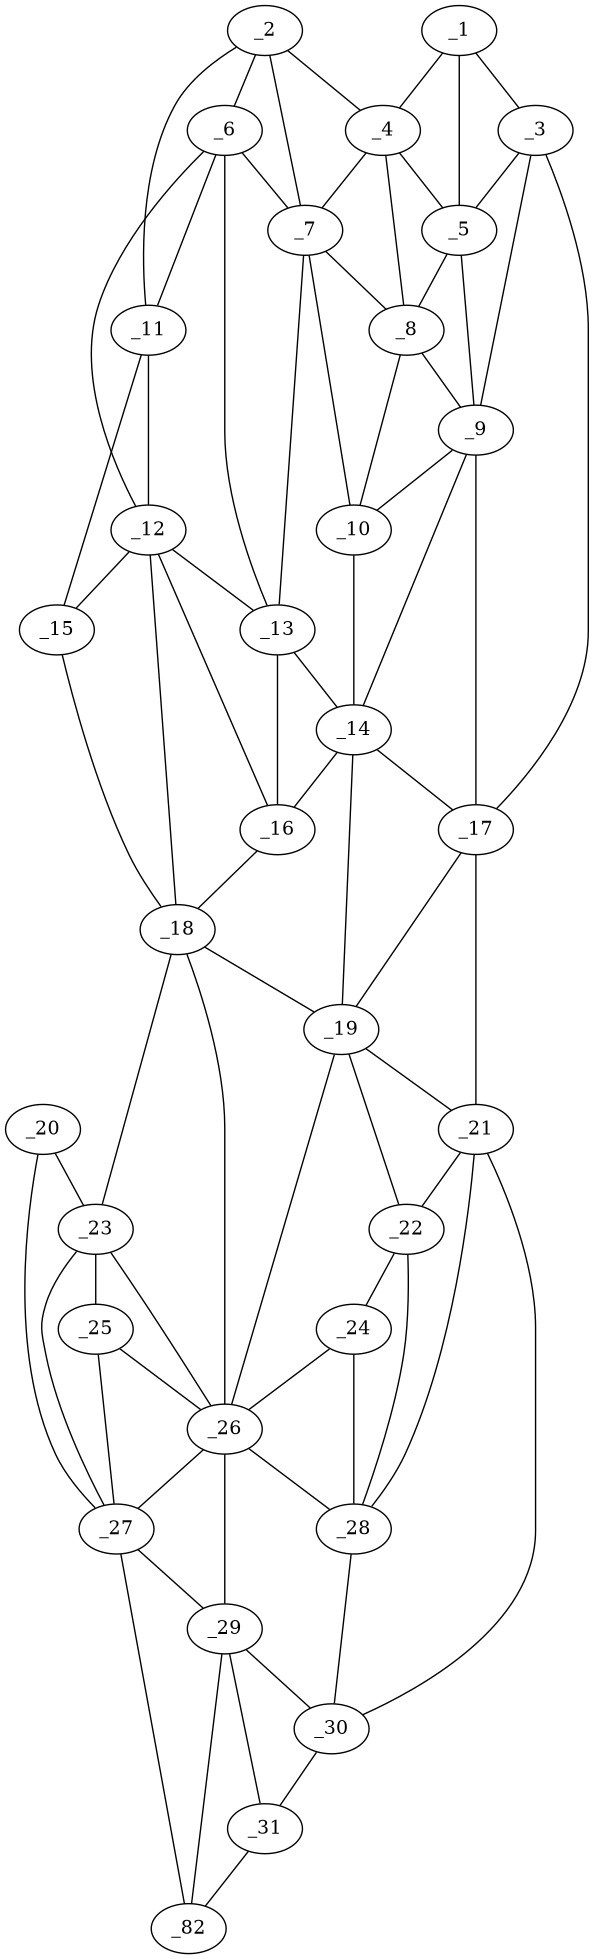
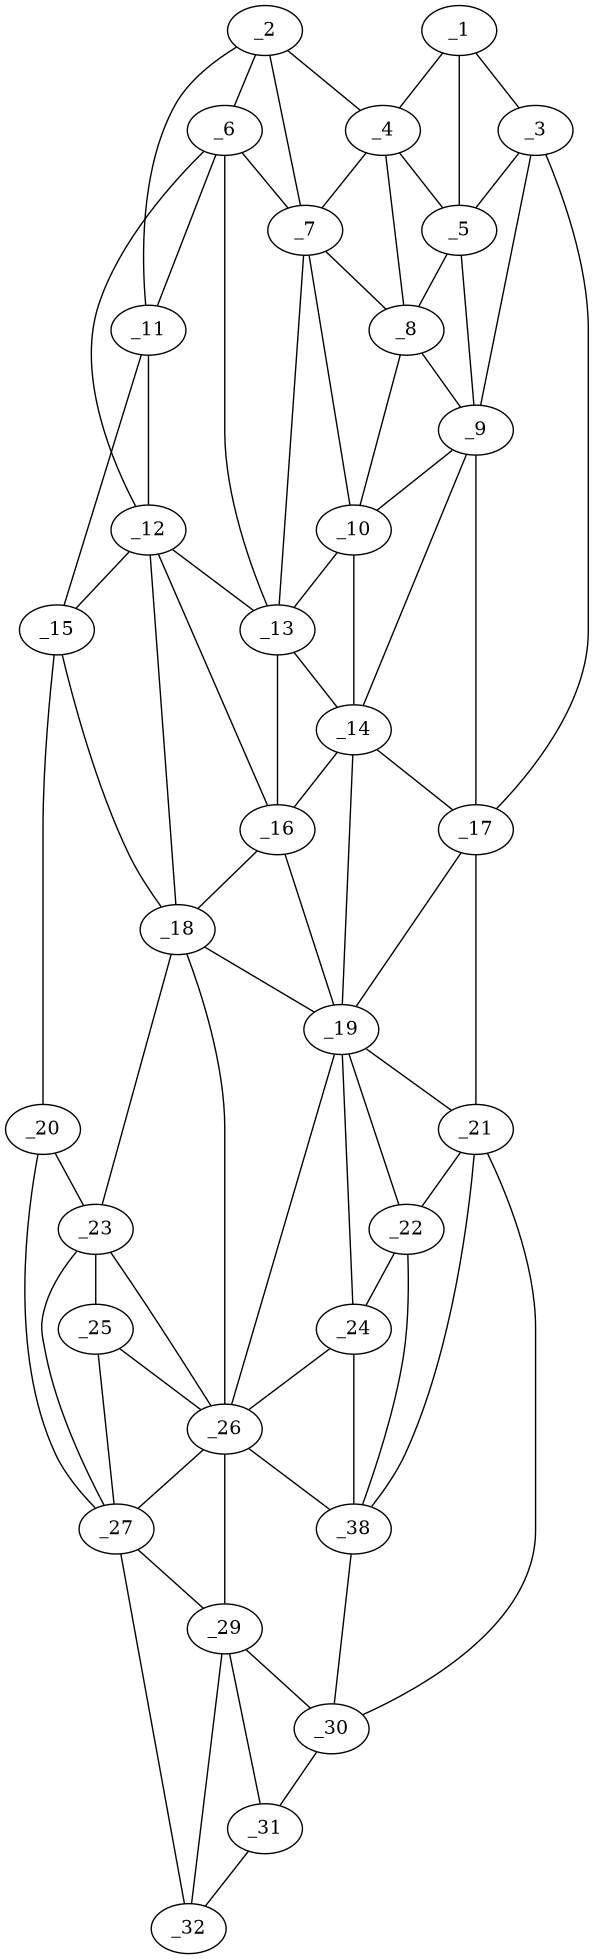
none -> (316, 580)
none -> (43, 879)
none -> (309, 930)
none -> (348, 1179)
(354, 1529) -> (354, 1529)
(189, 1929) -> (189, 1929)
